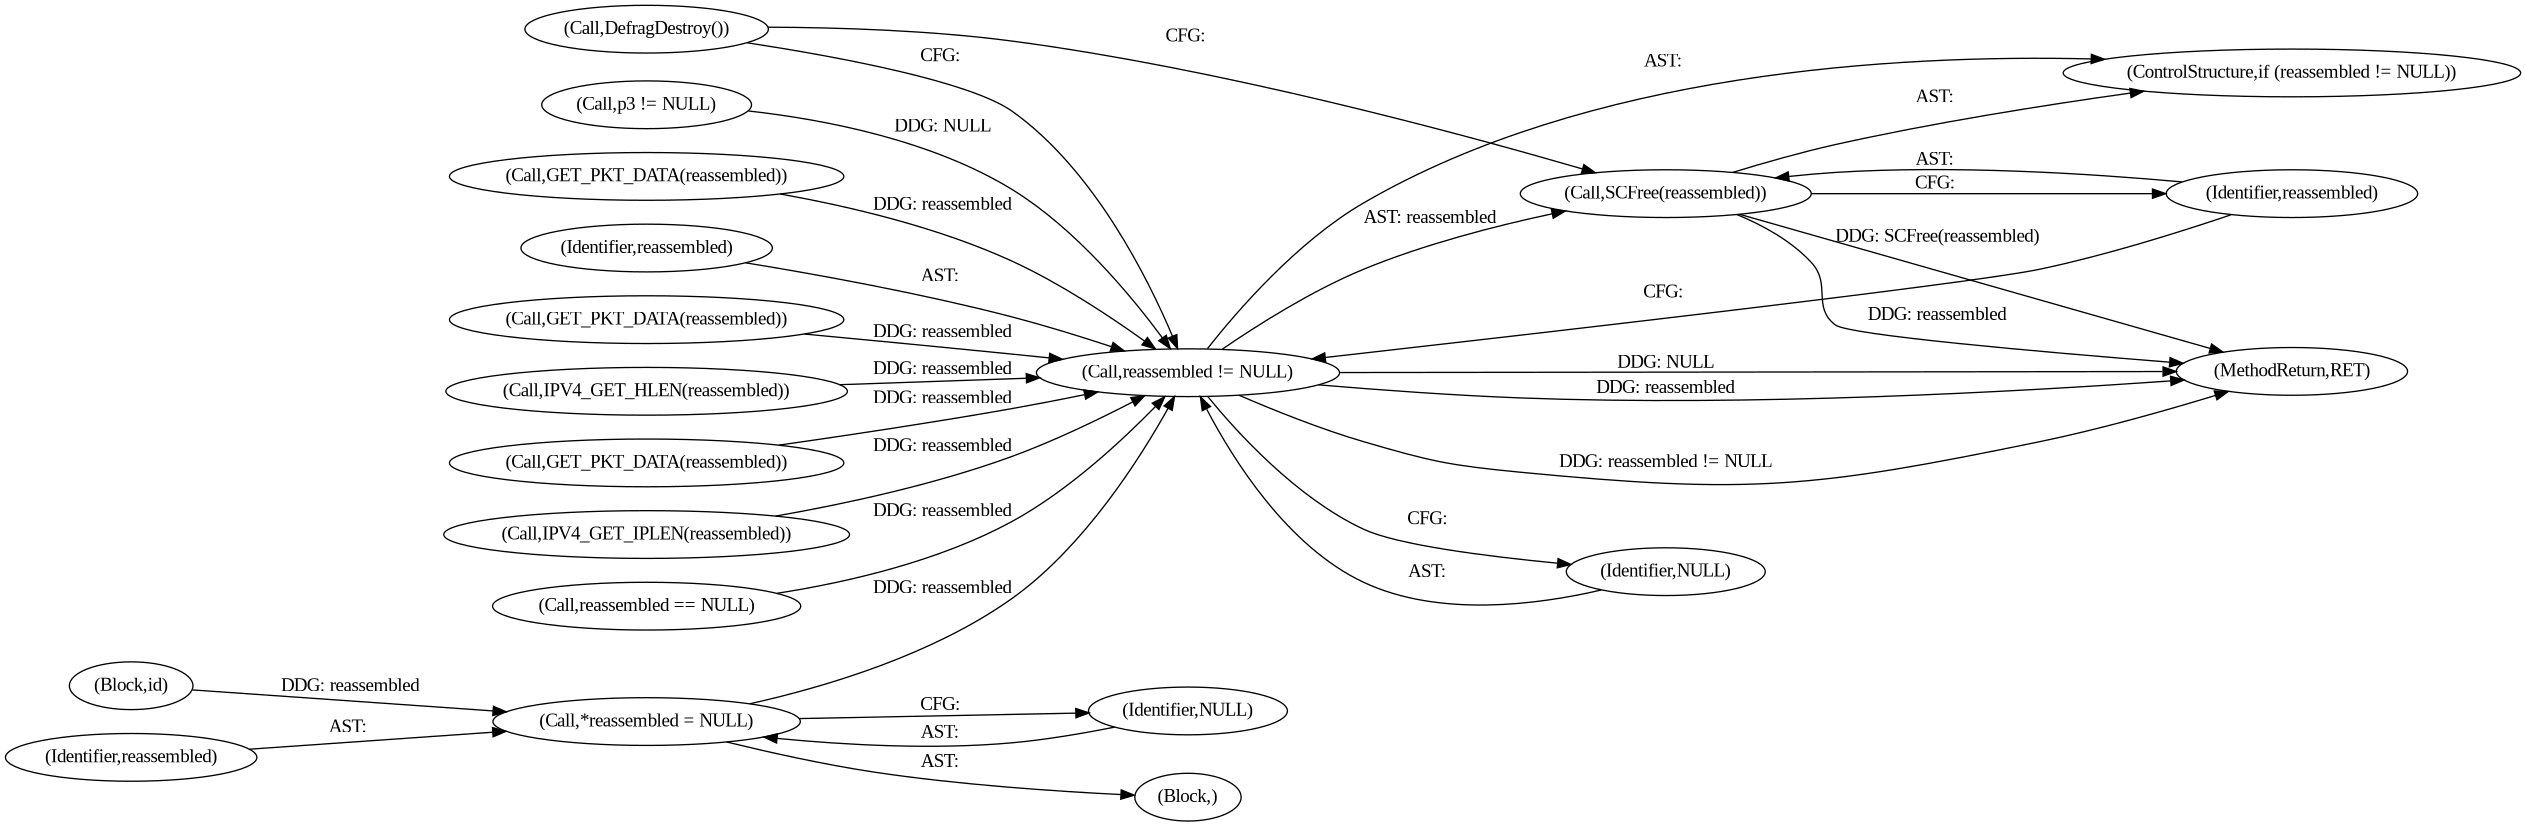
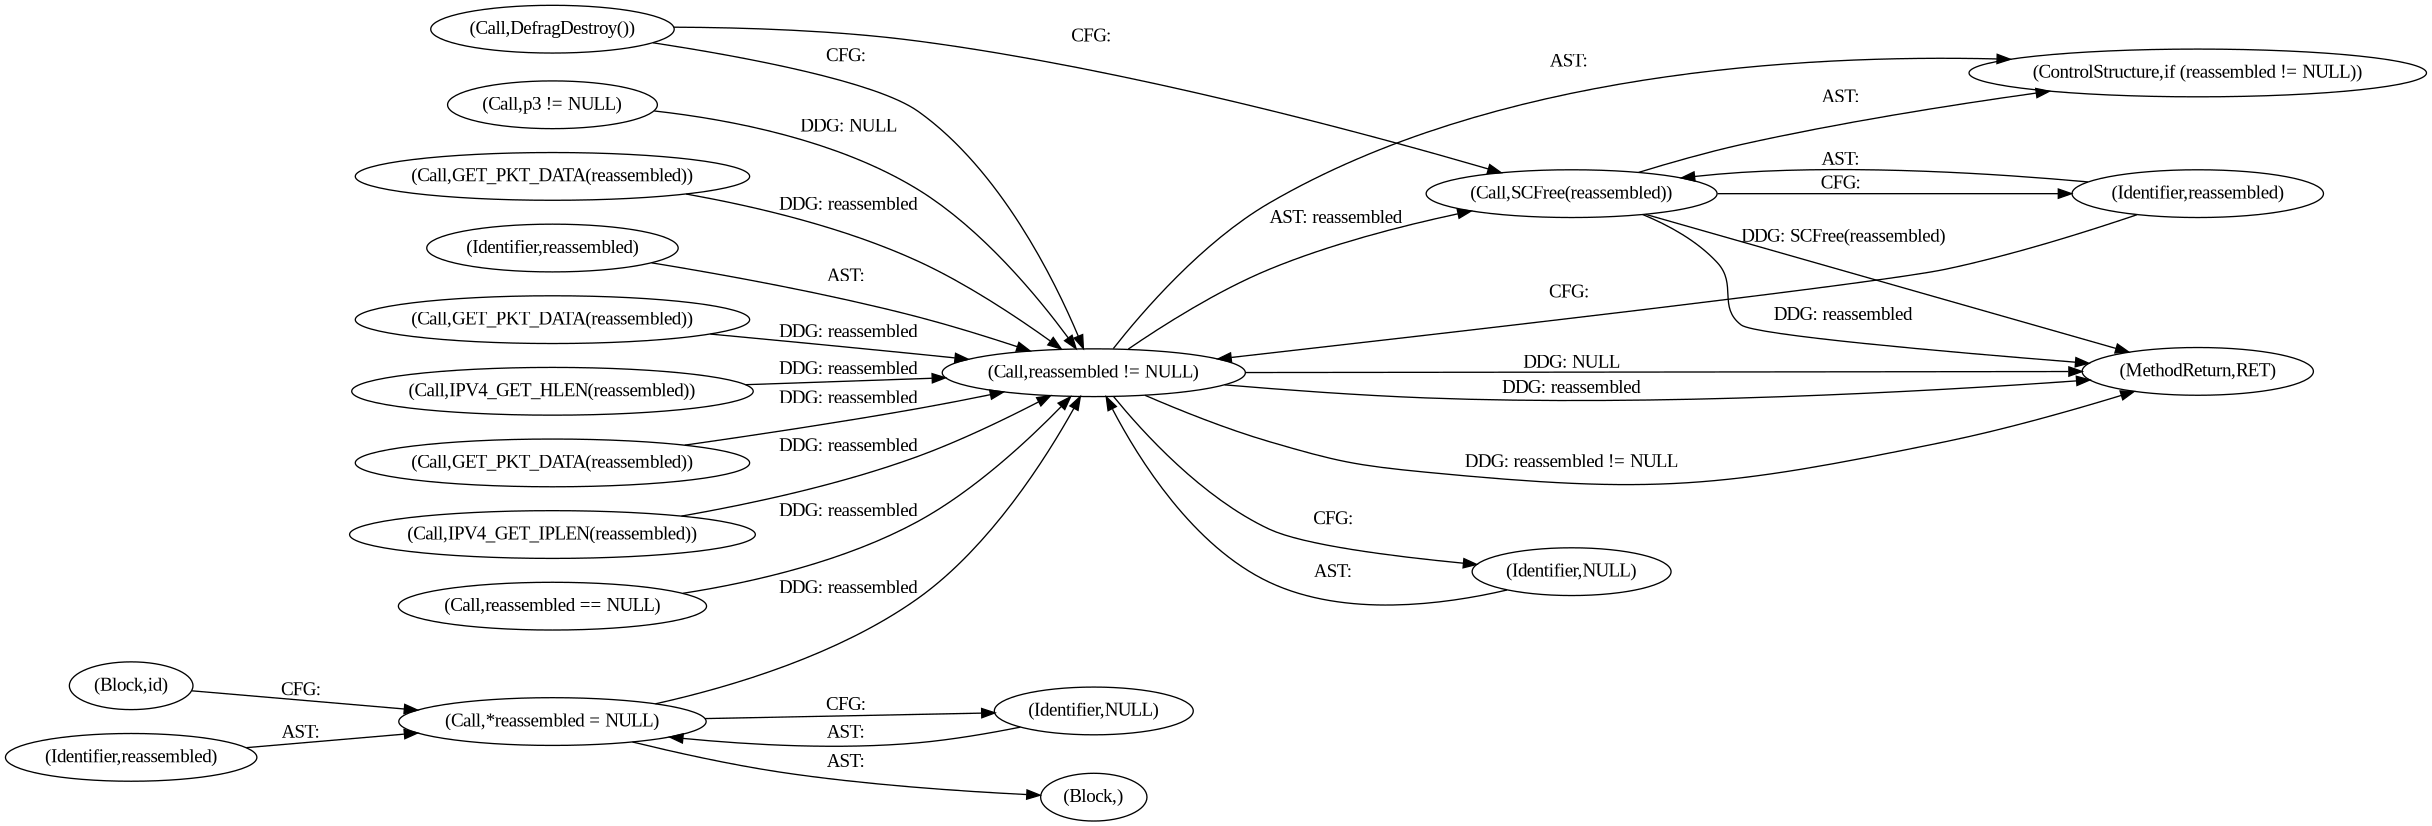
(351, 686) -> (303, 690)
